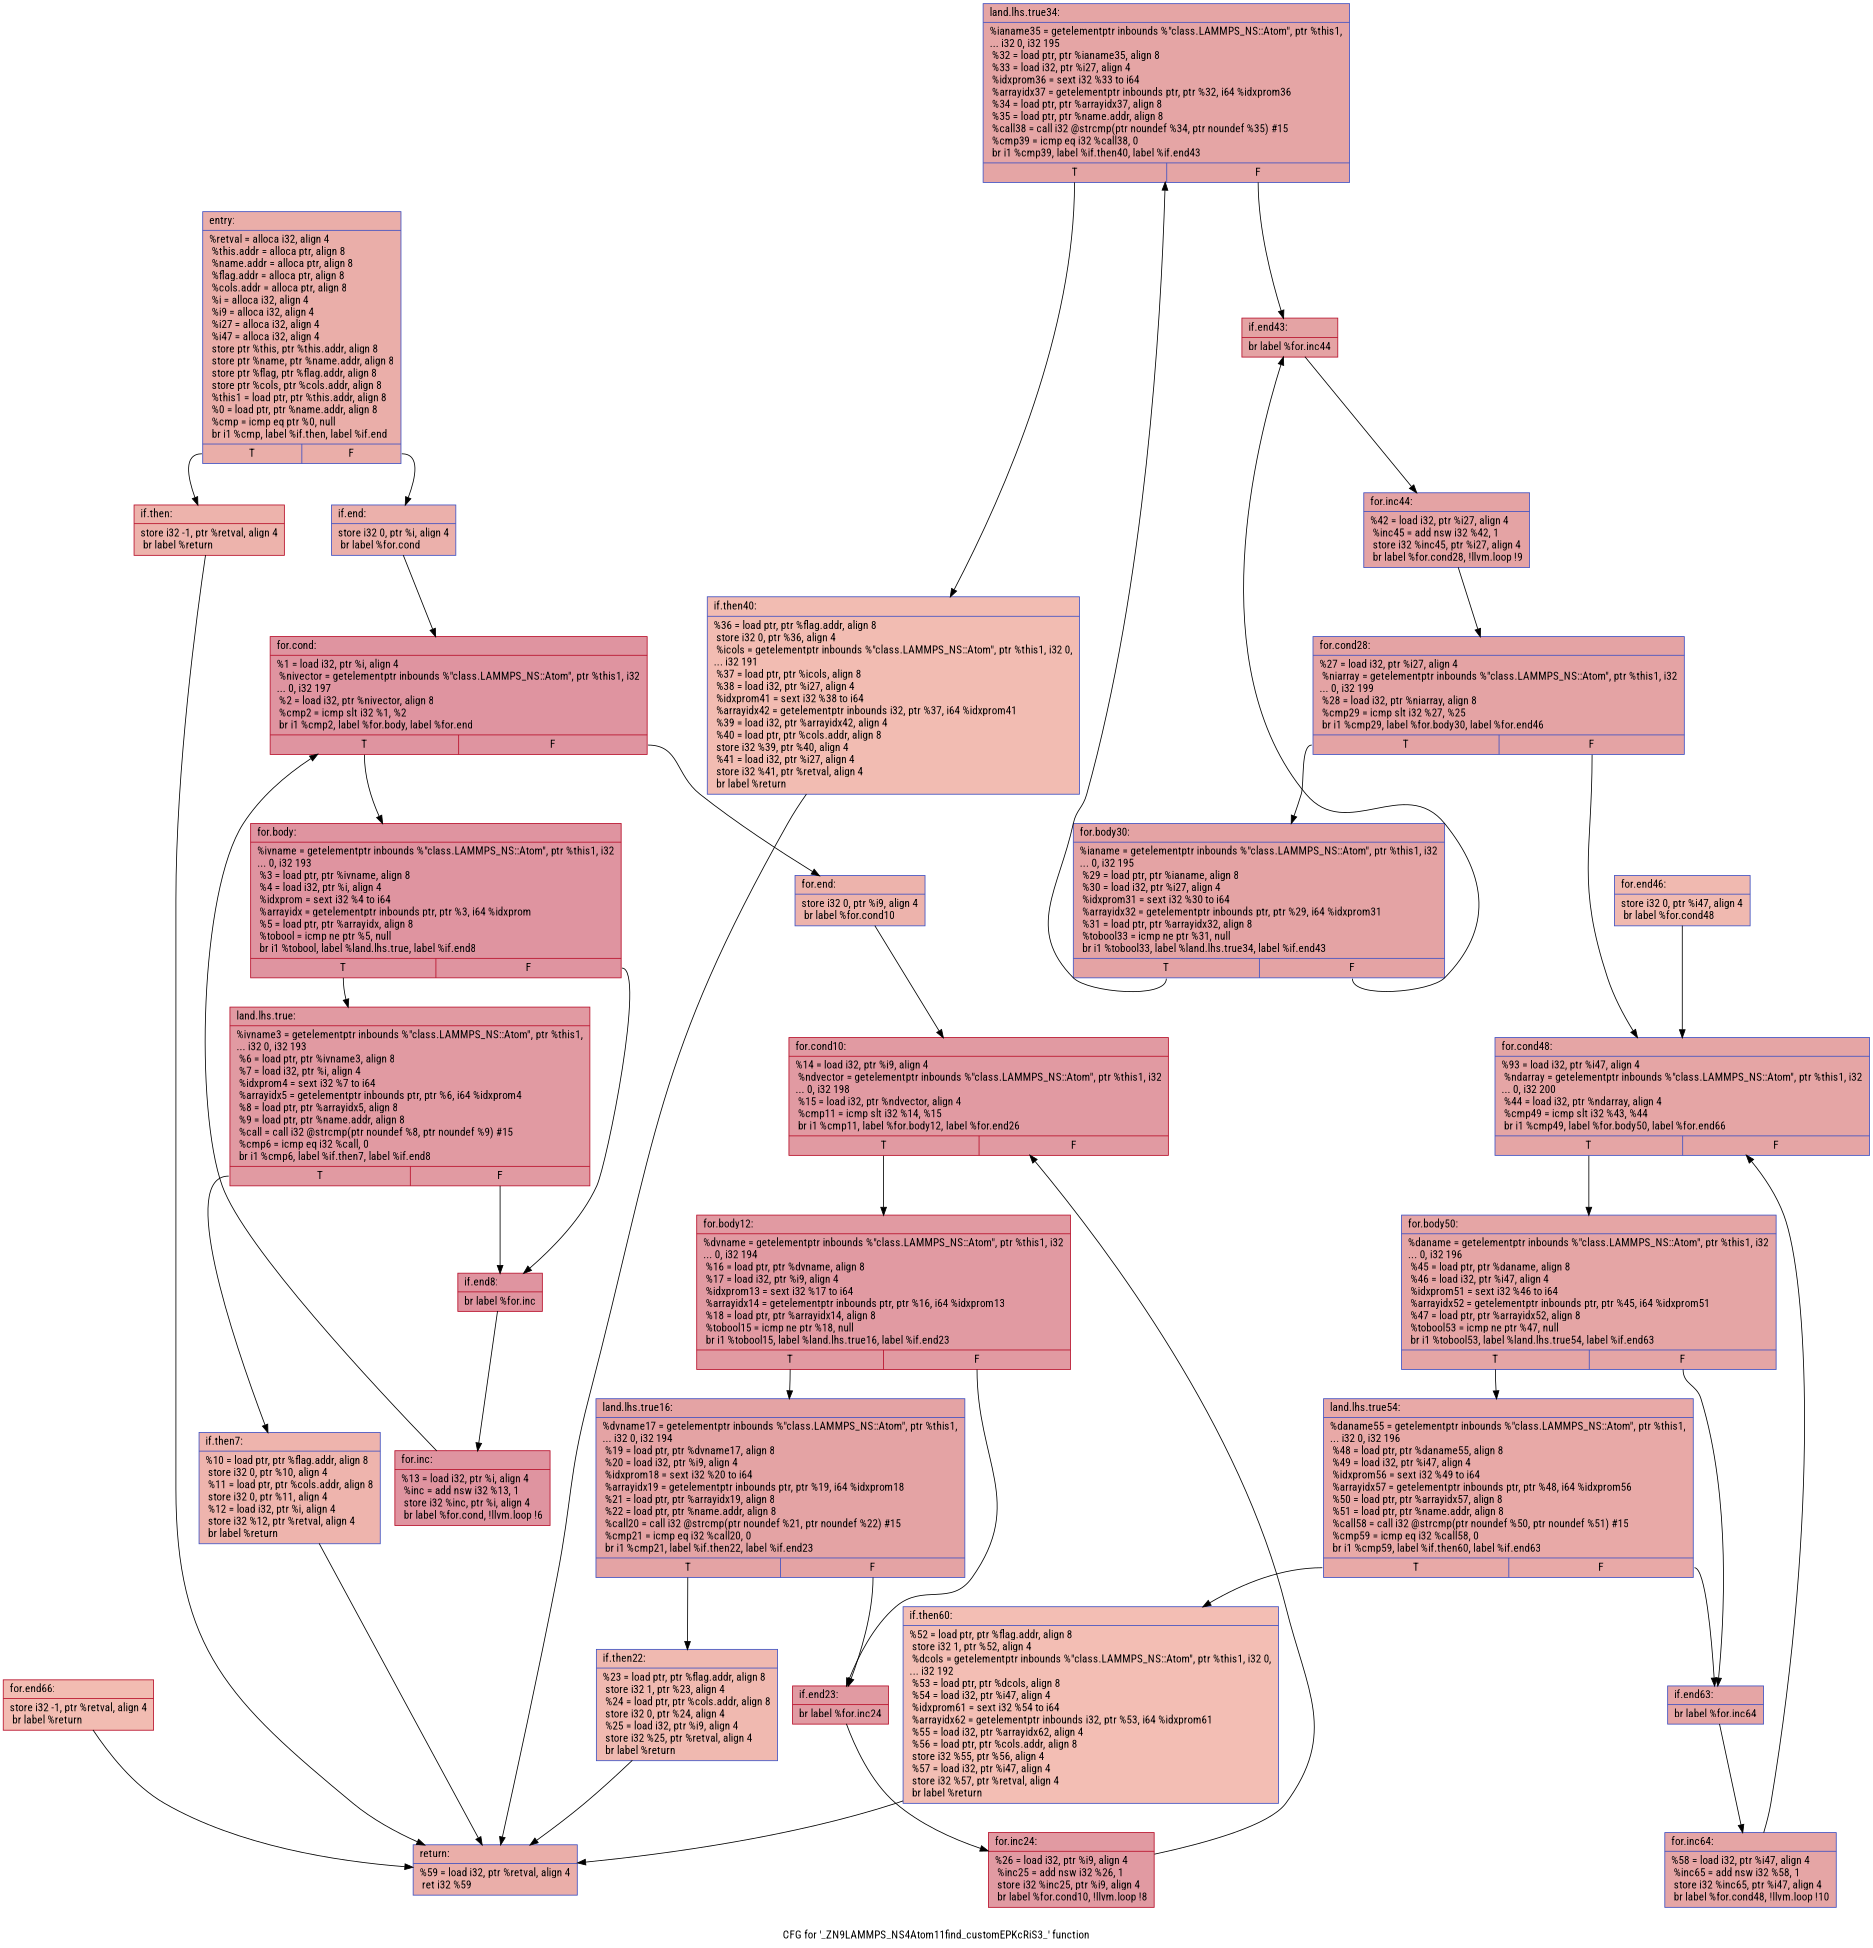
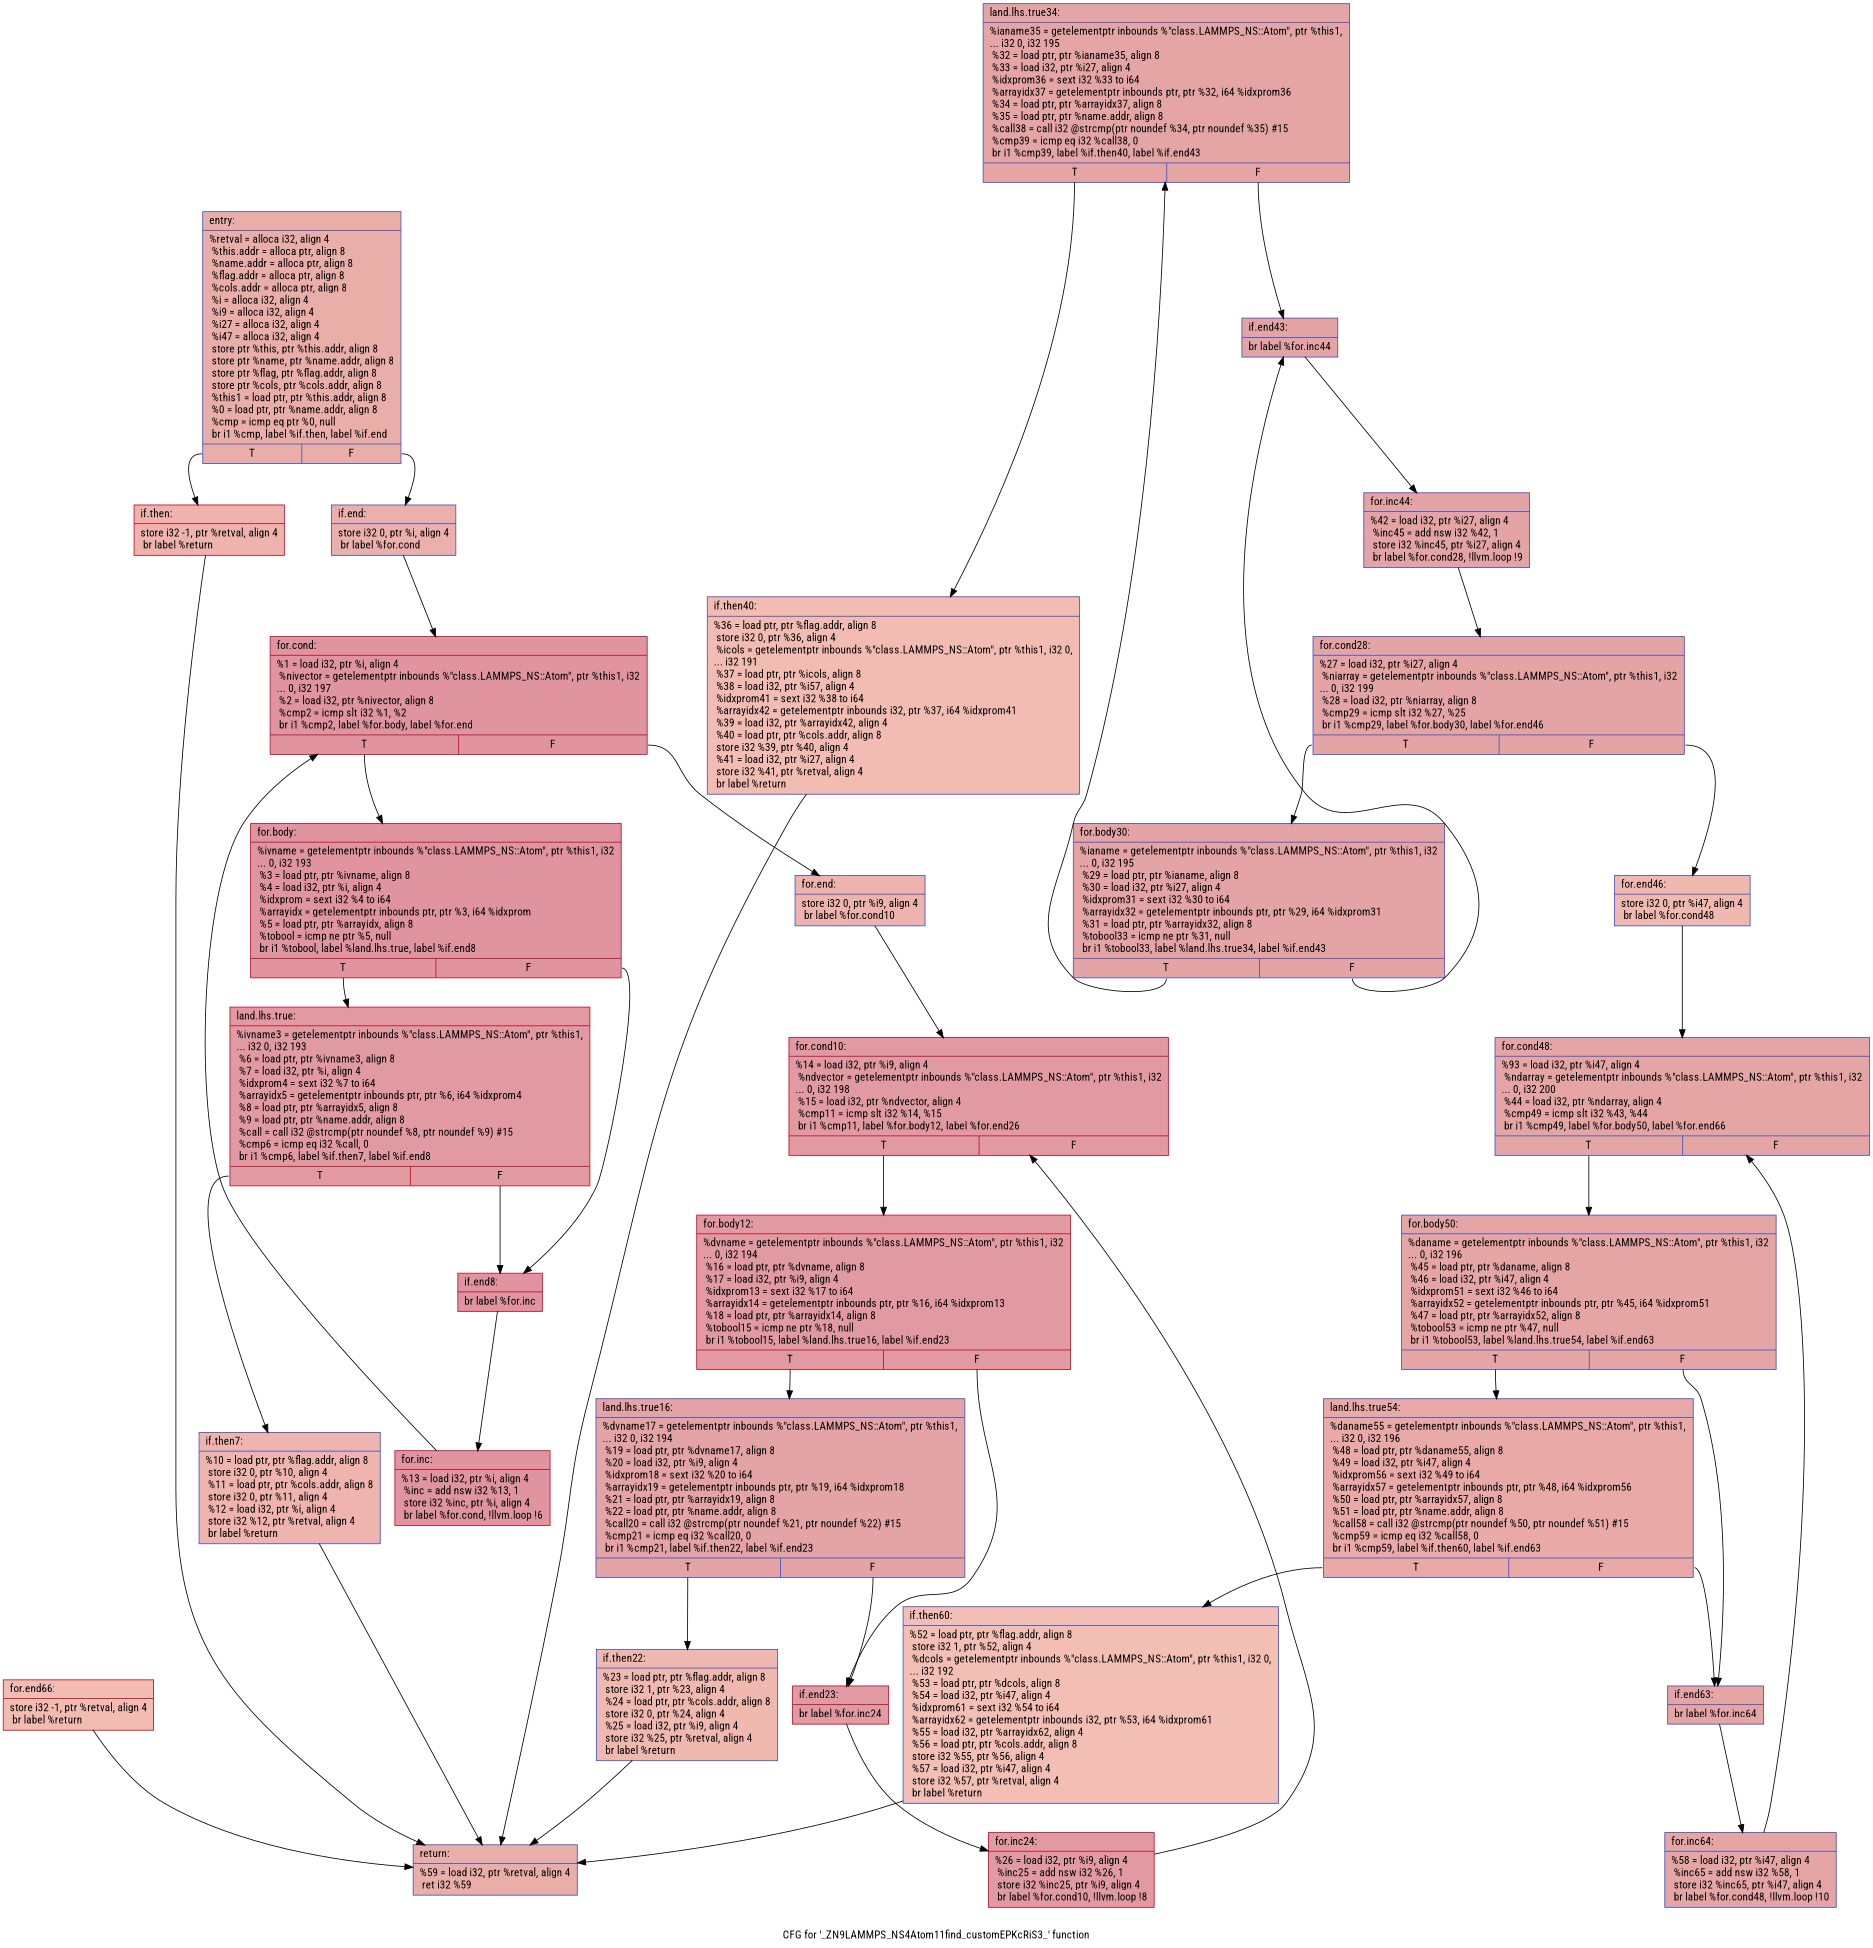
(1290, 338) -> (1290, 338)
(784, 687) -> (784, 687)
(1590, 897) -> (1714, 799)
